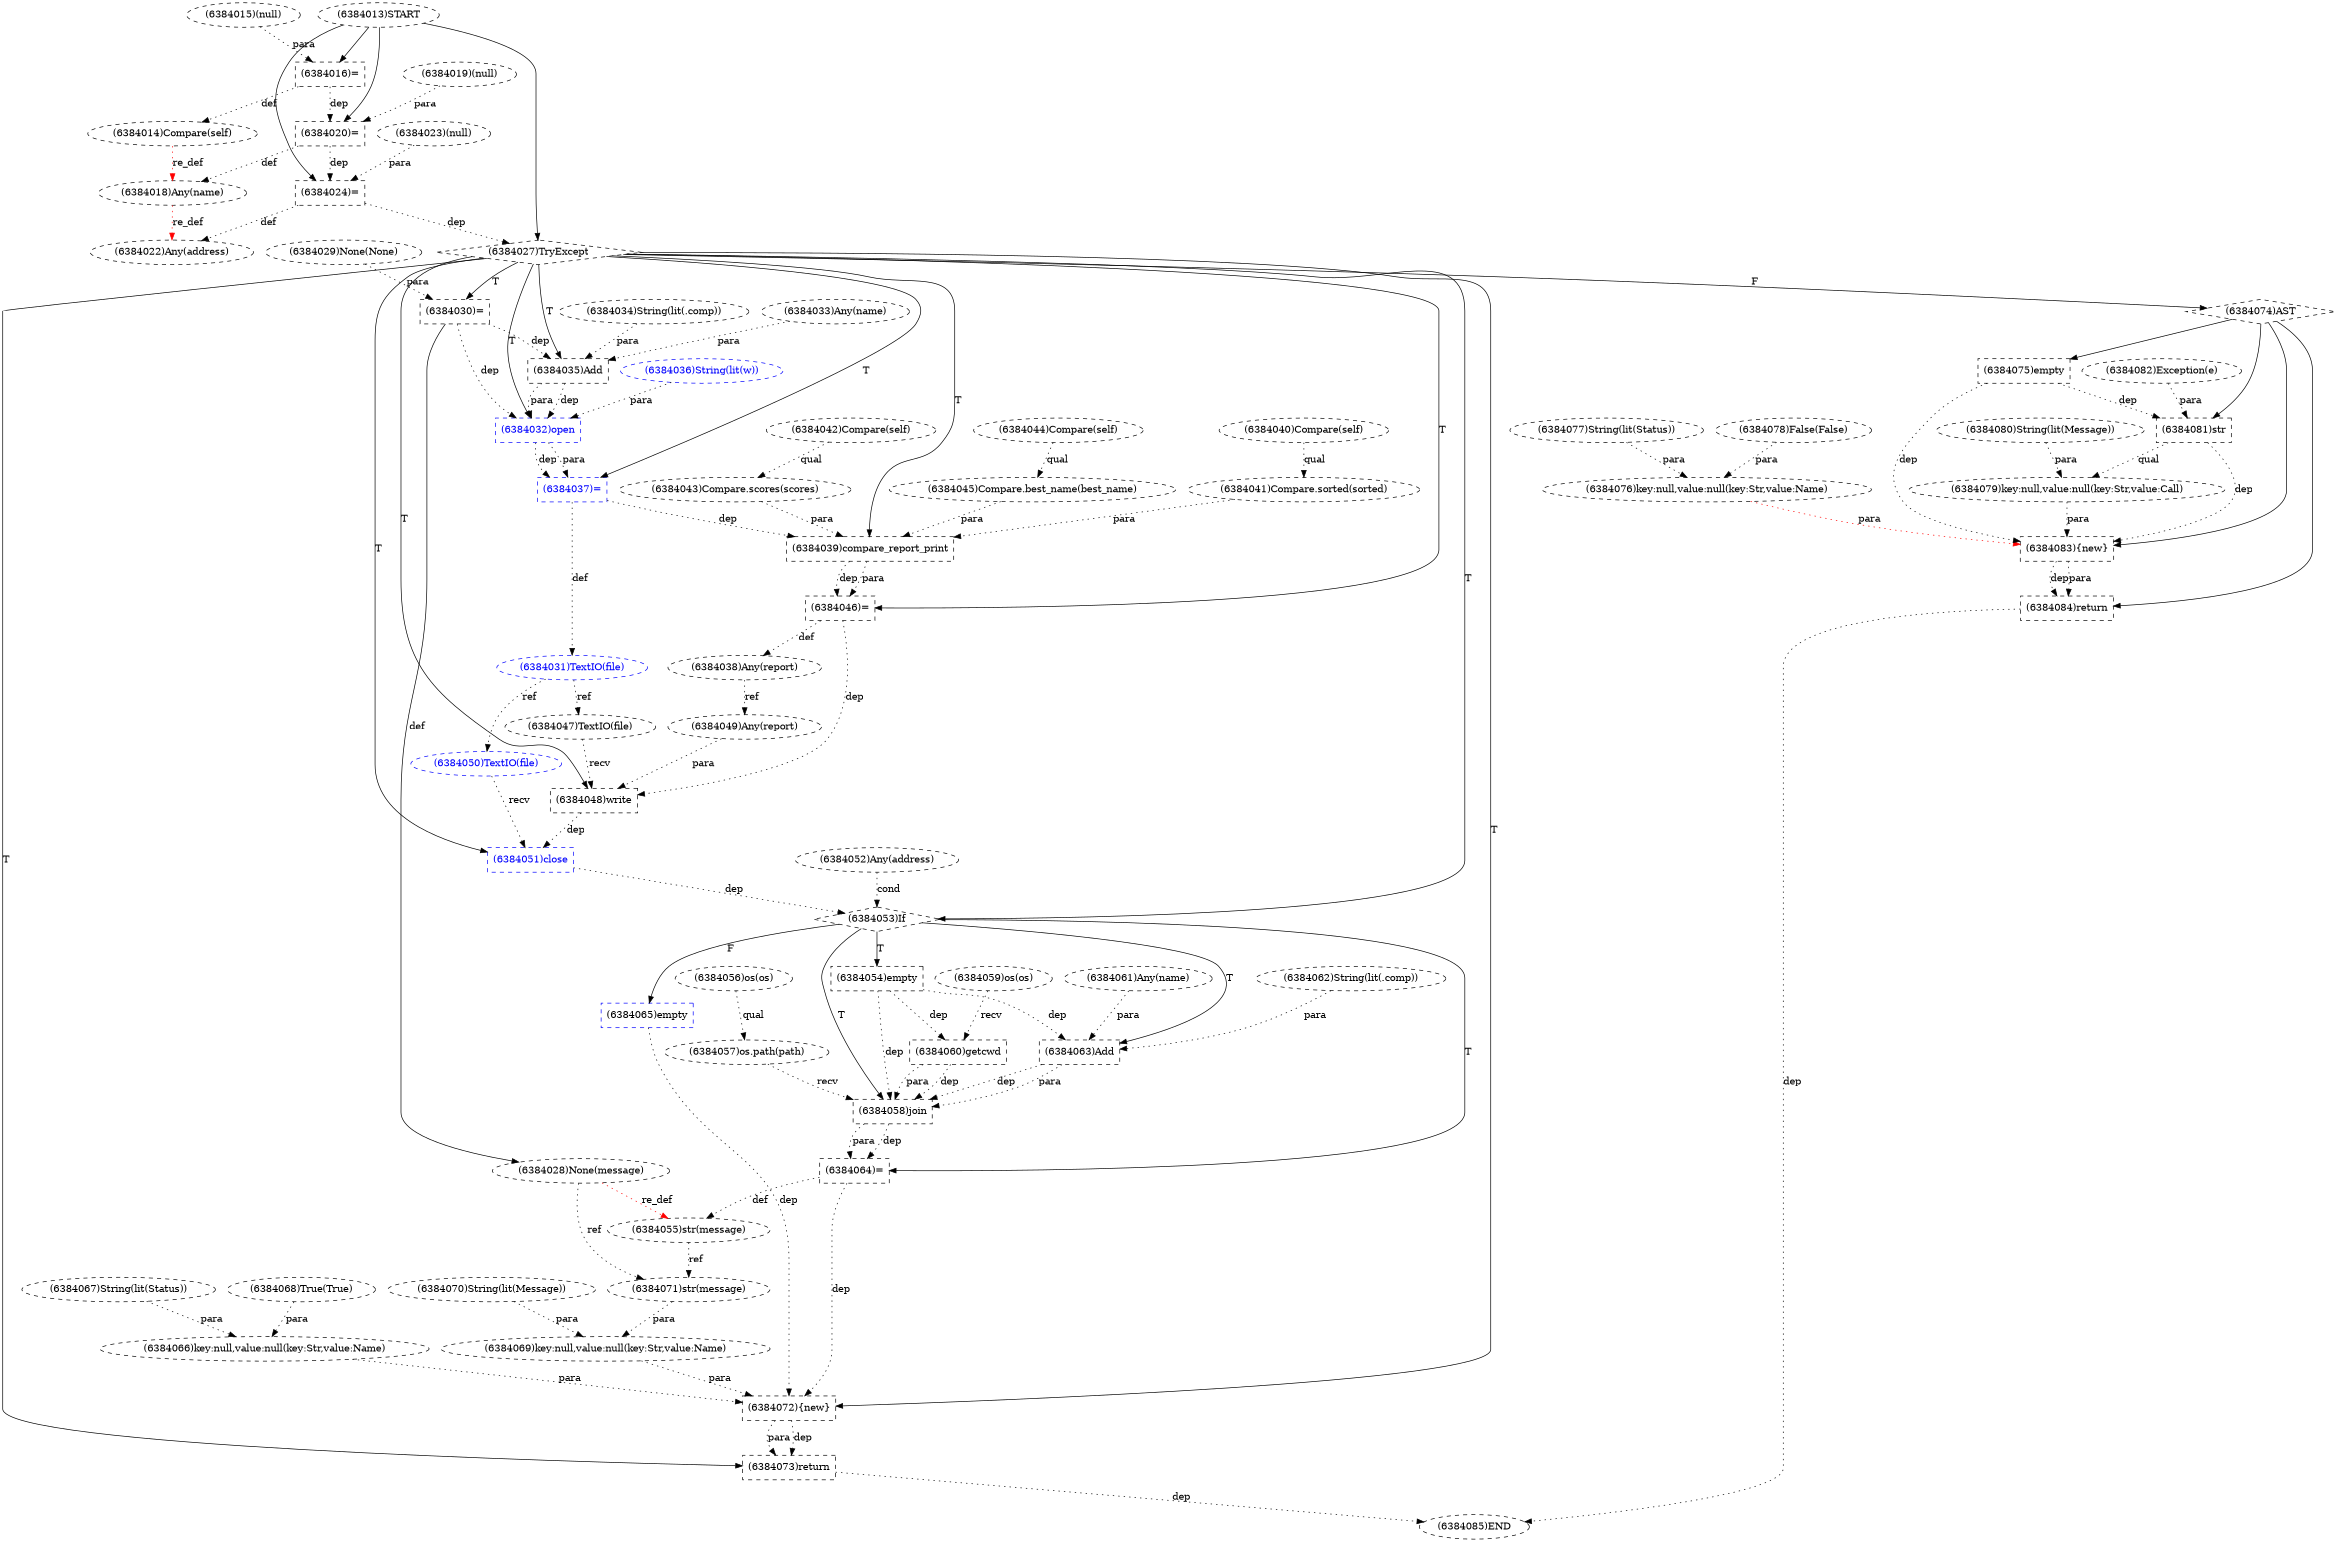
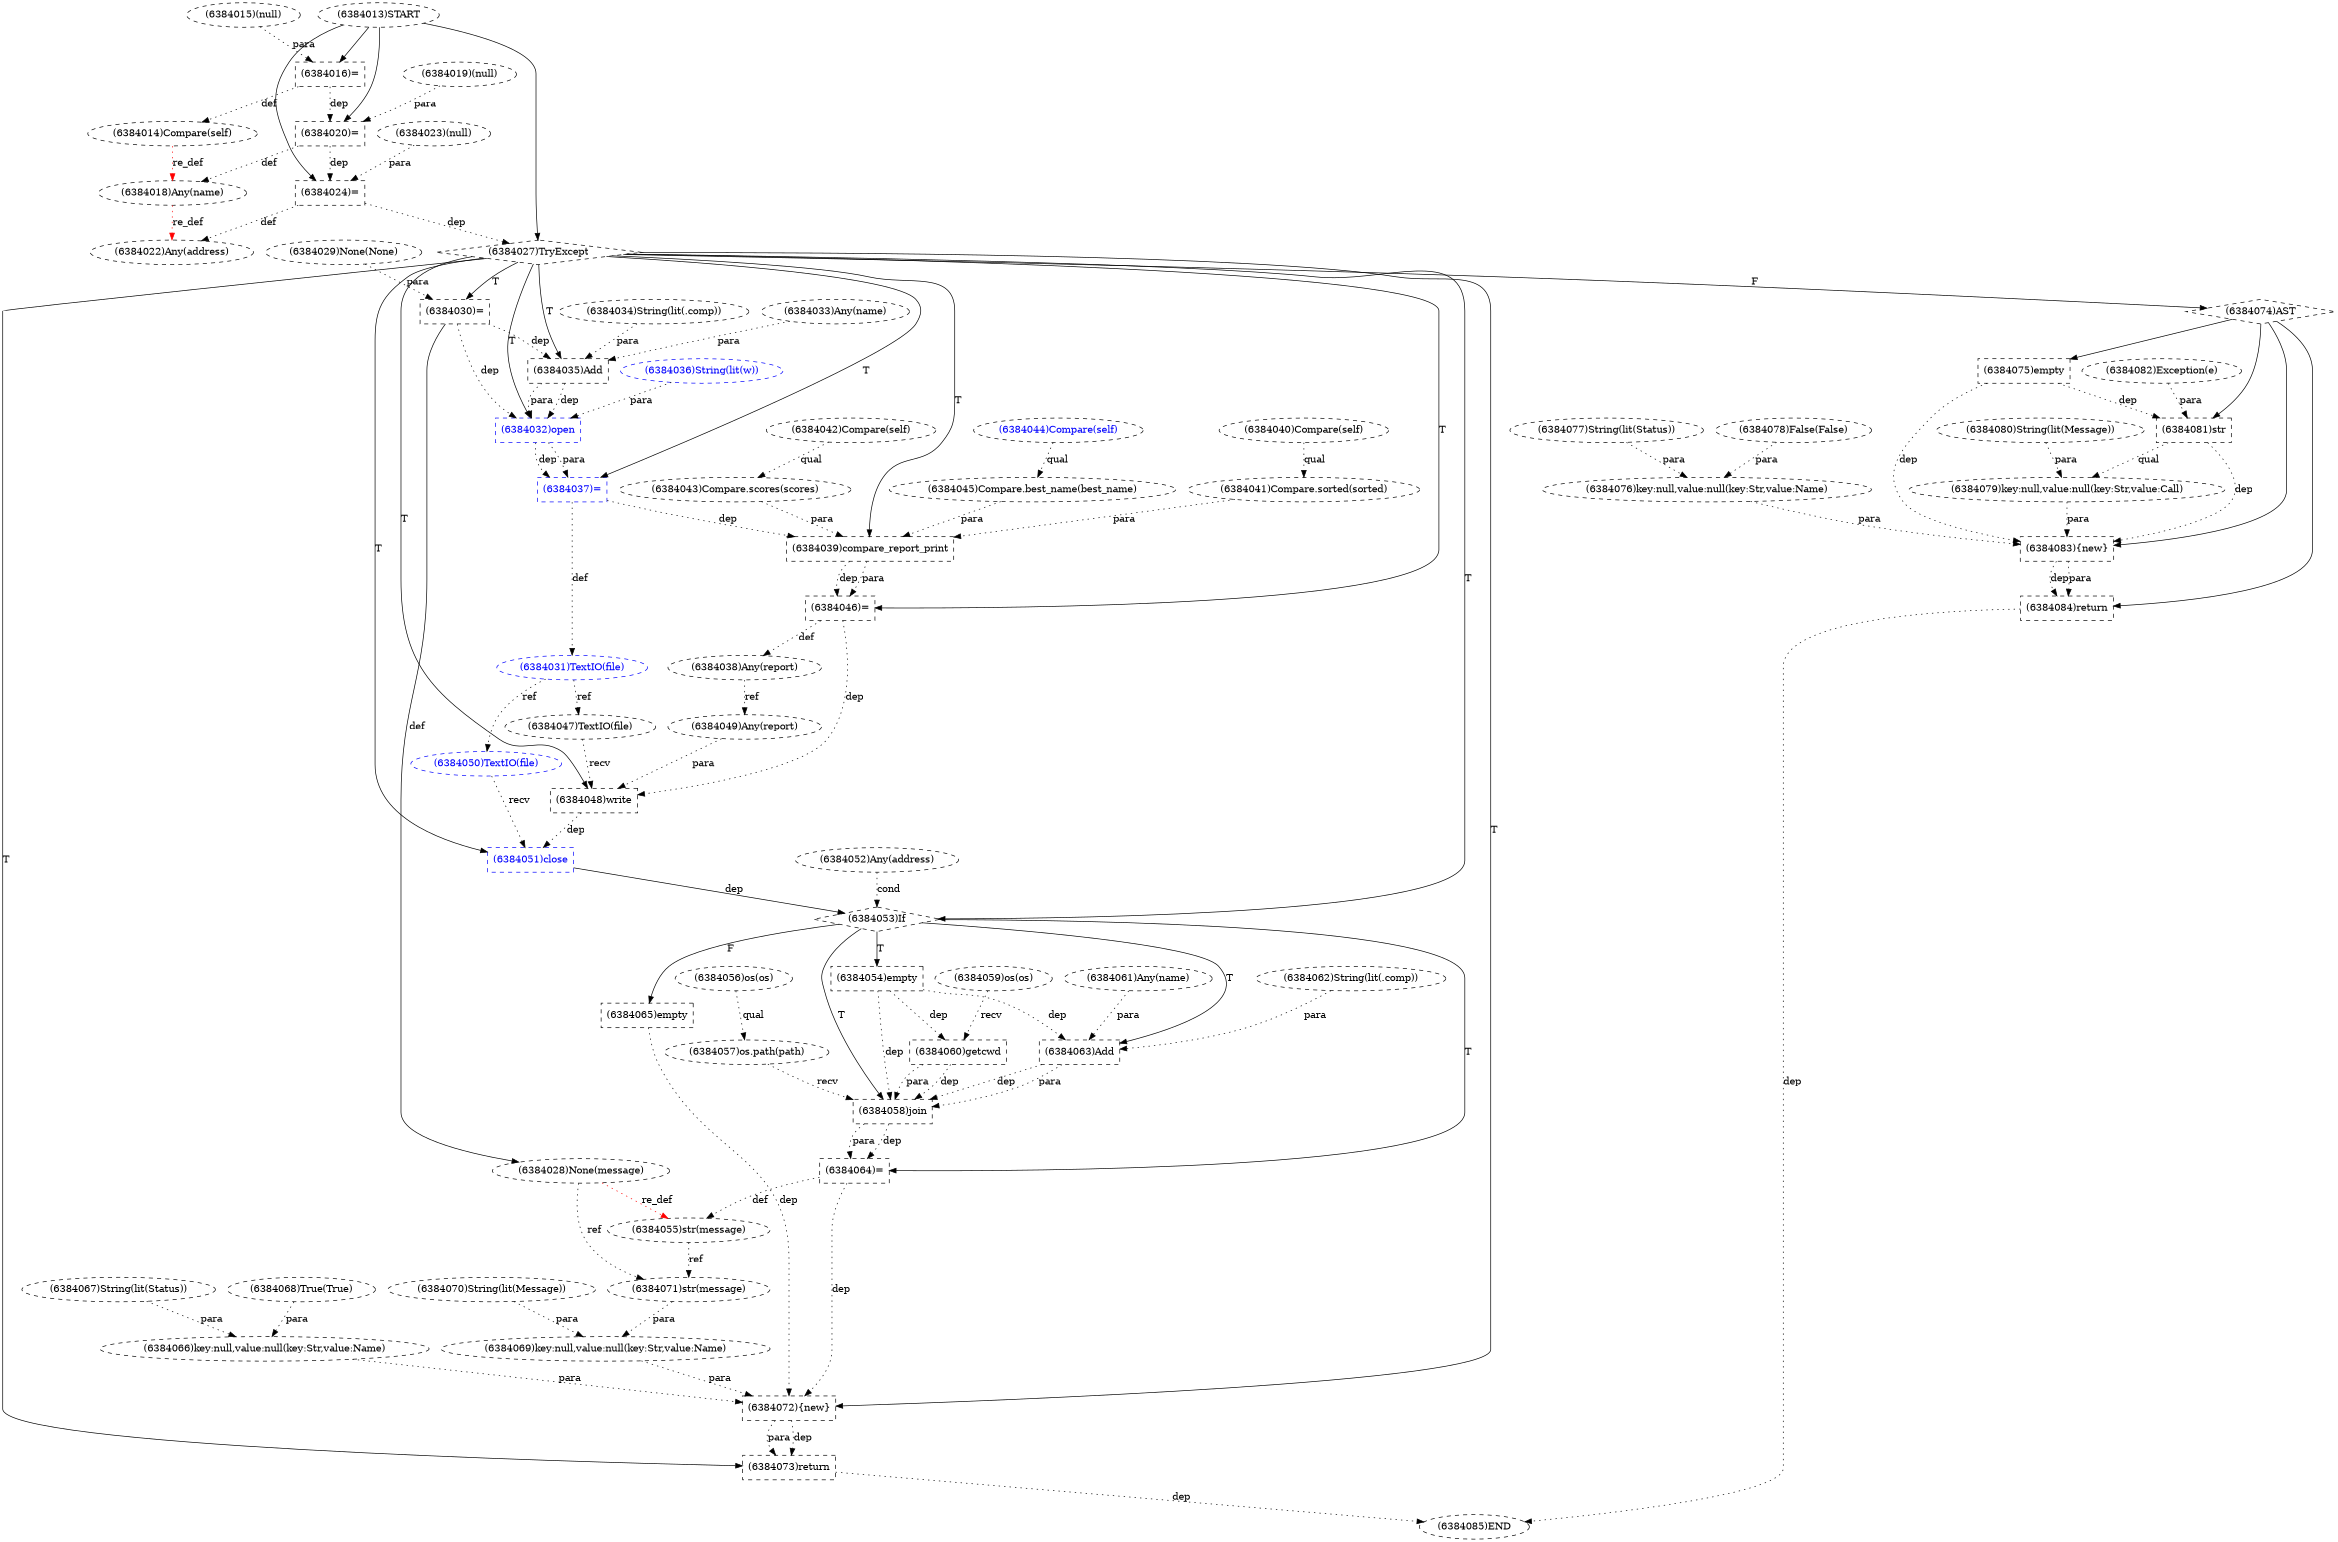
(1058, 430) -> (1058, 430)
(1881, 528) -> (1881, 528)
(706, 890) -> (706, 890)
(647, 1015) -> (647, 1015)
